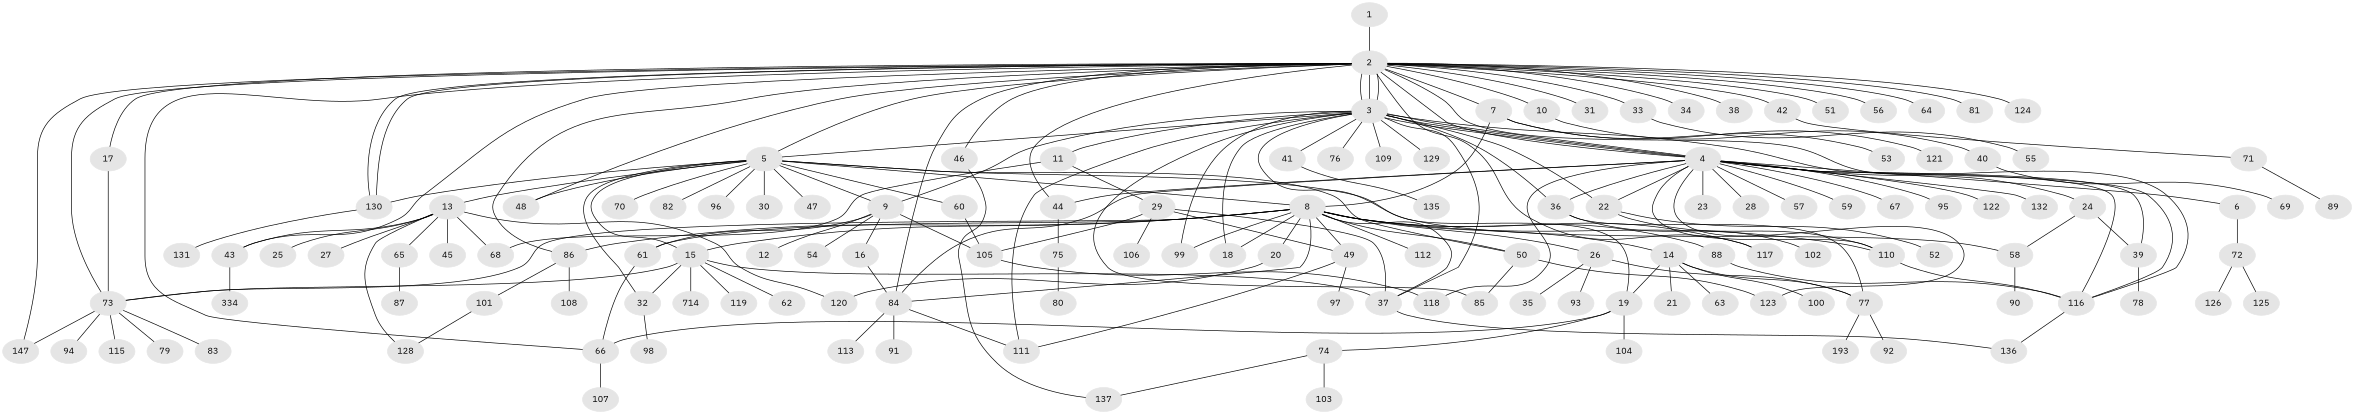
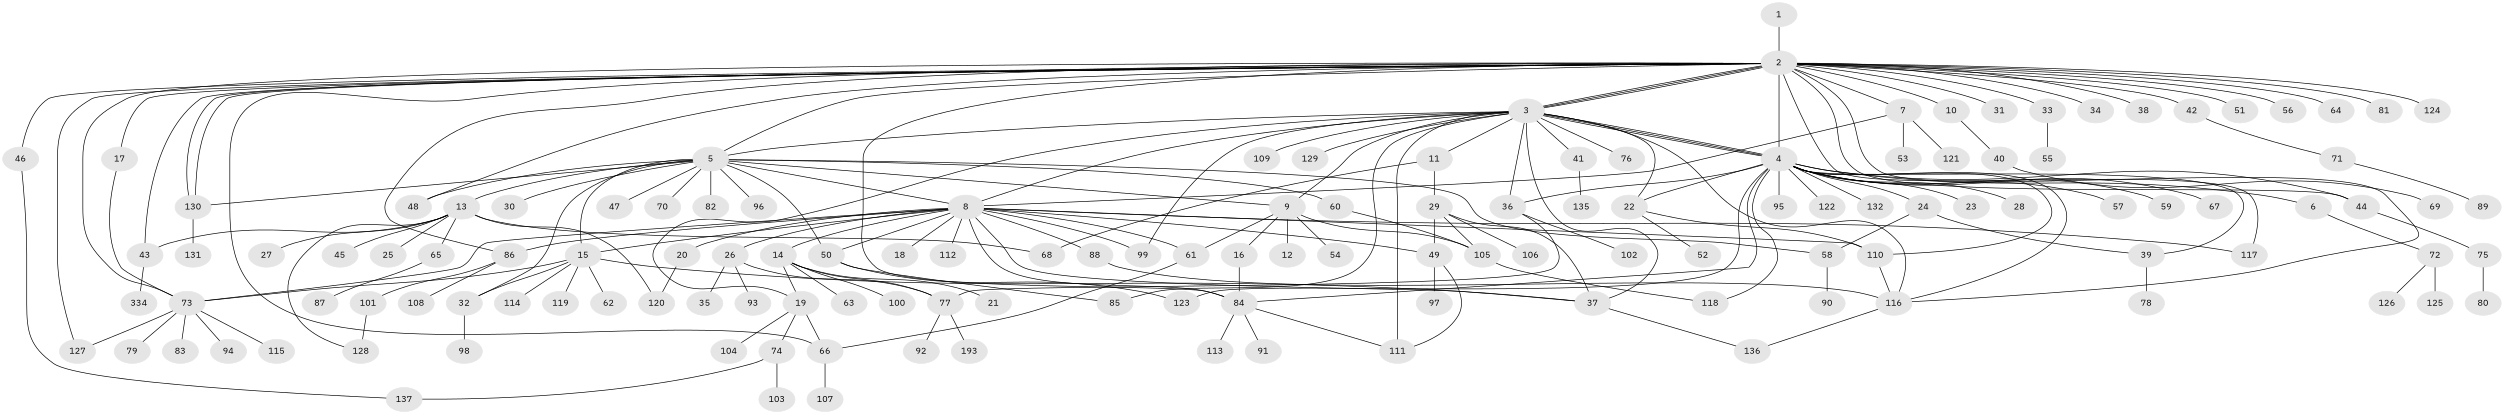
(1248, 142) -> (1242, 136)
(691, 303) -> (512, 303)
(21, 351) -> (77, 351)
